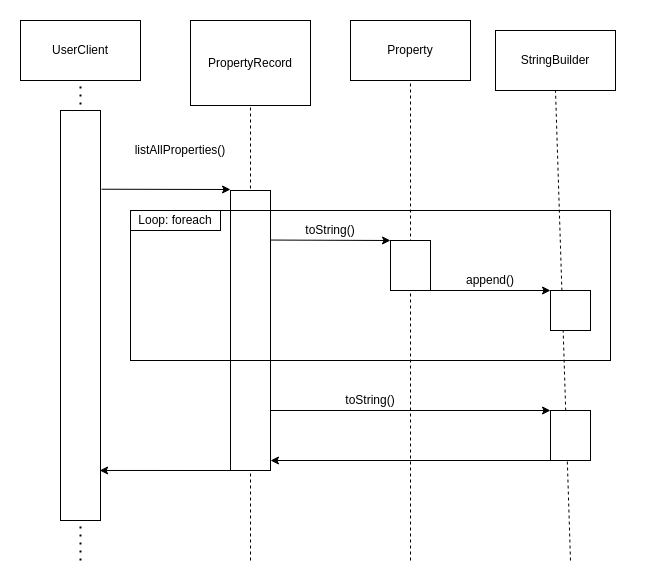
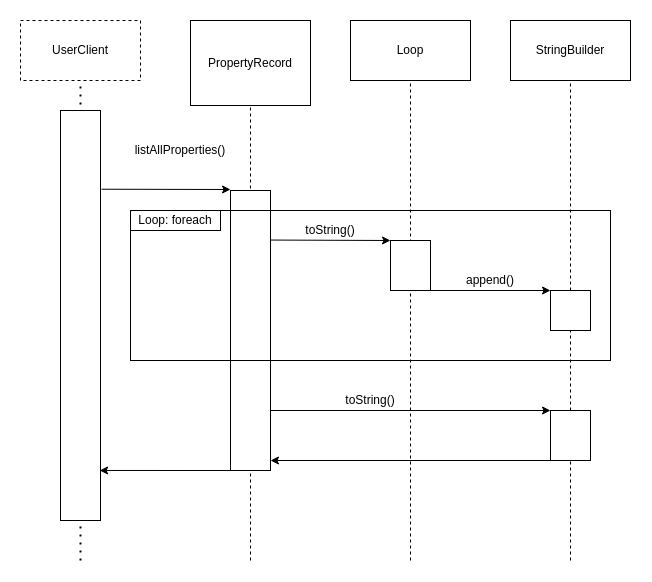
(81, 51) -> (81, 51)
(411, 51) -> (411, 51)
(556, 61) -> (571, 51)
